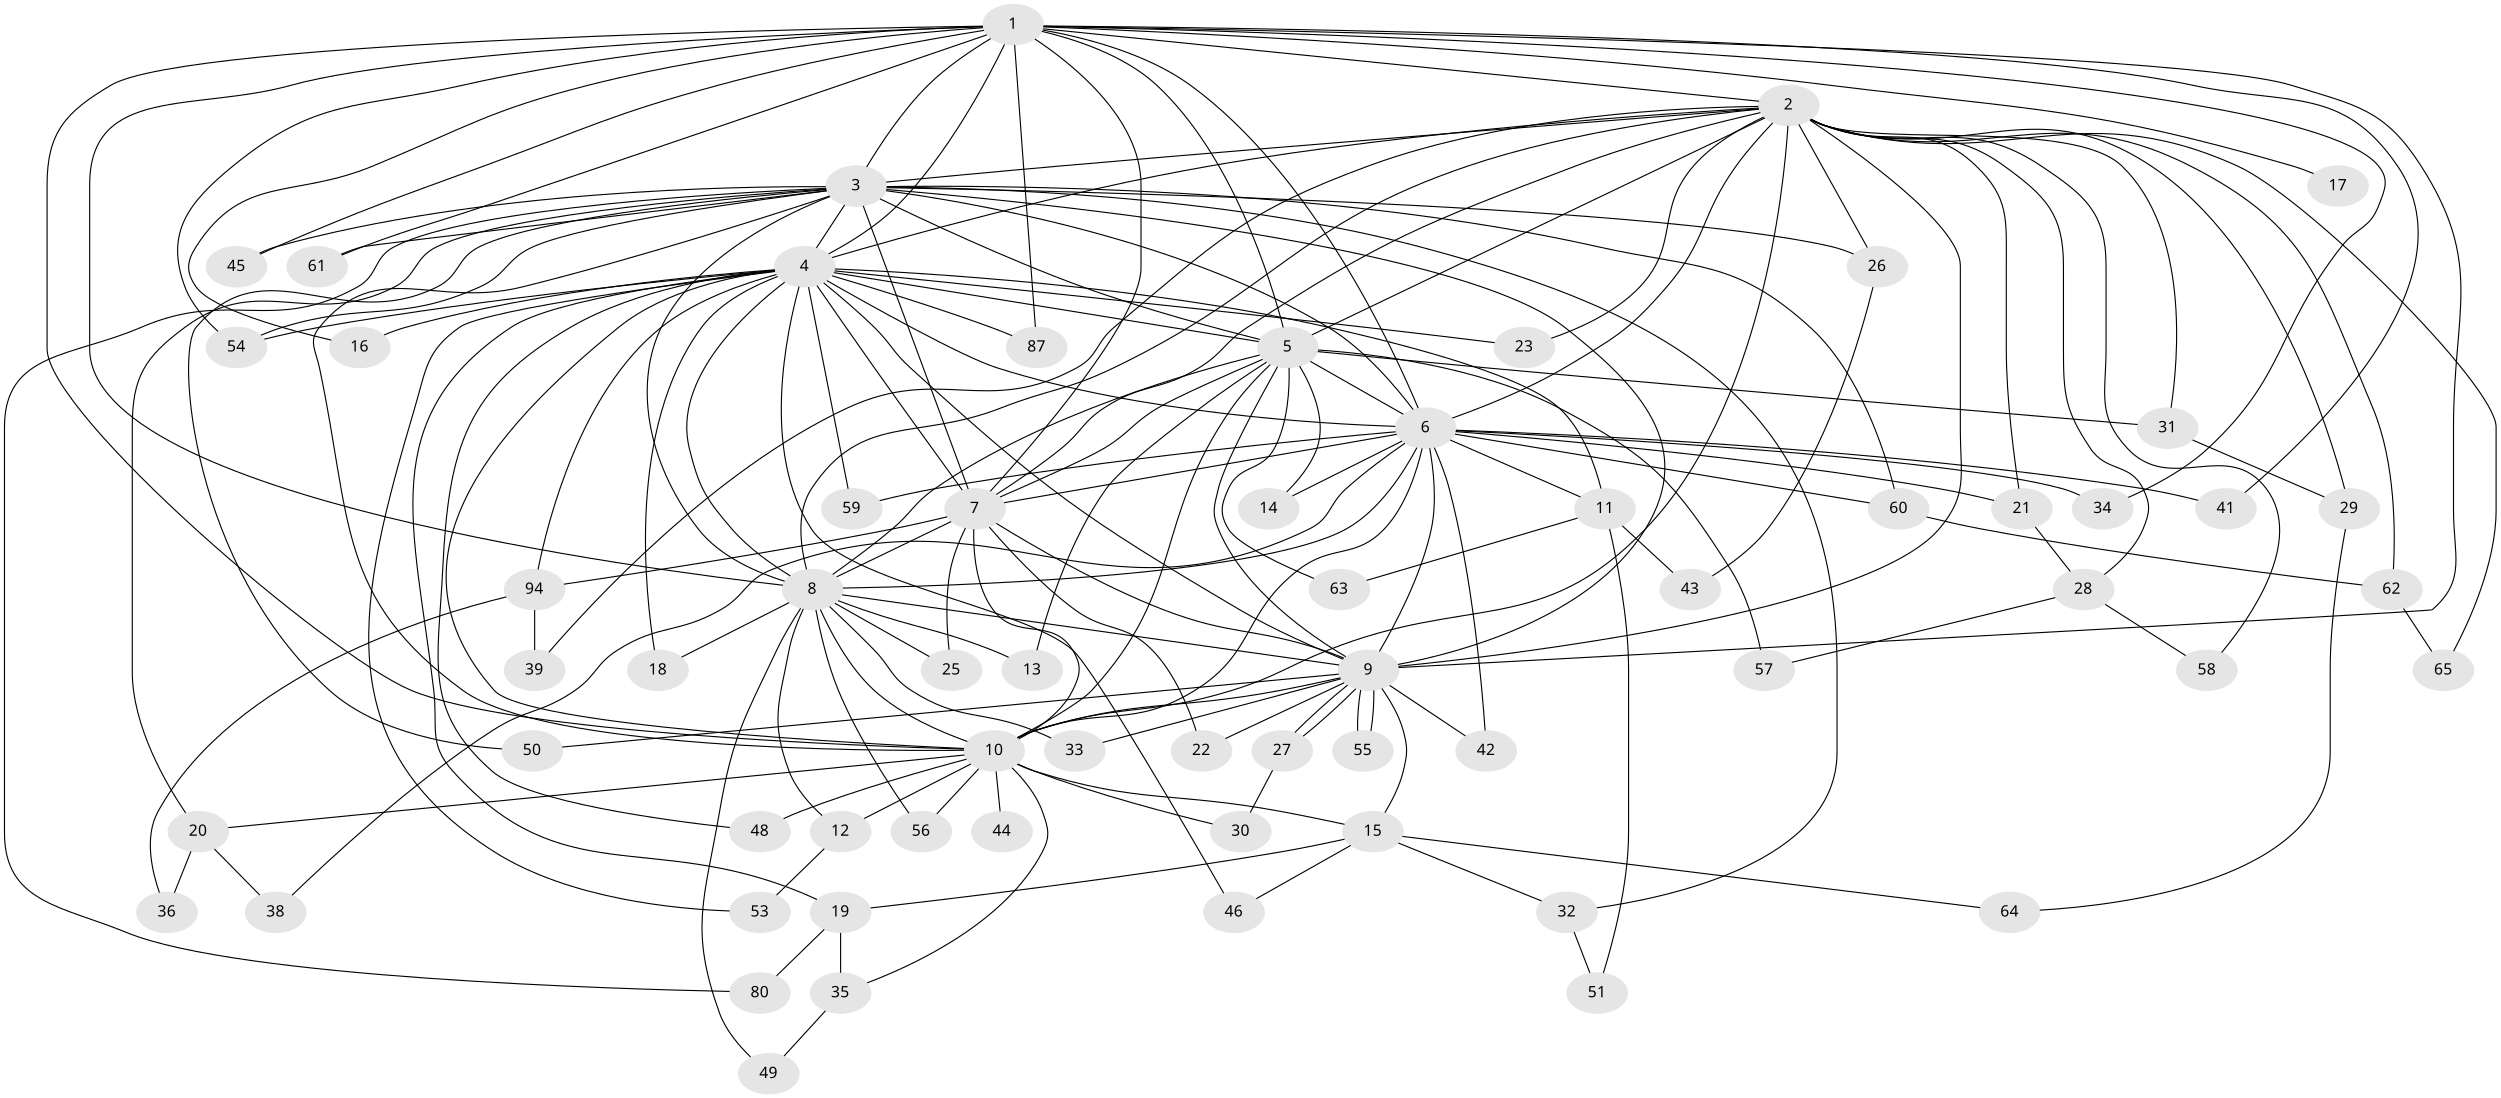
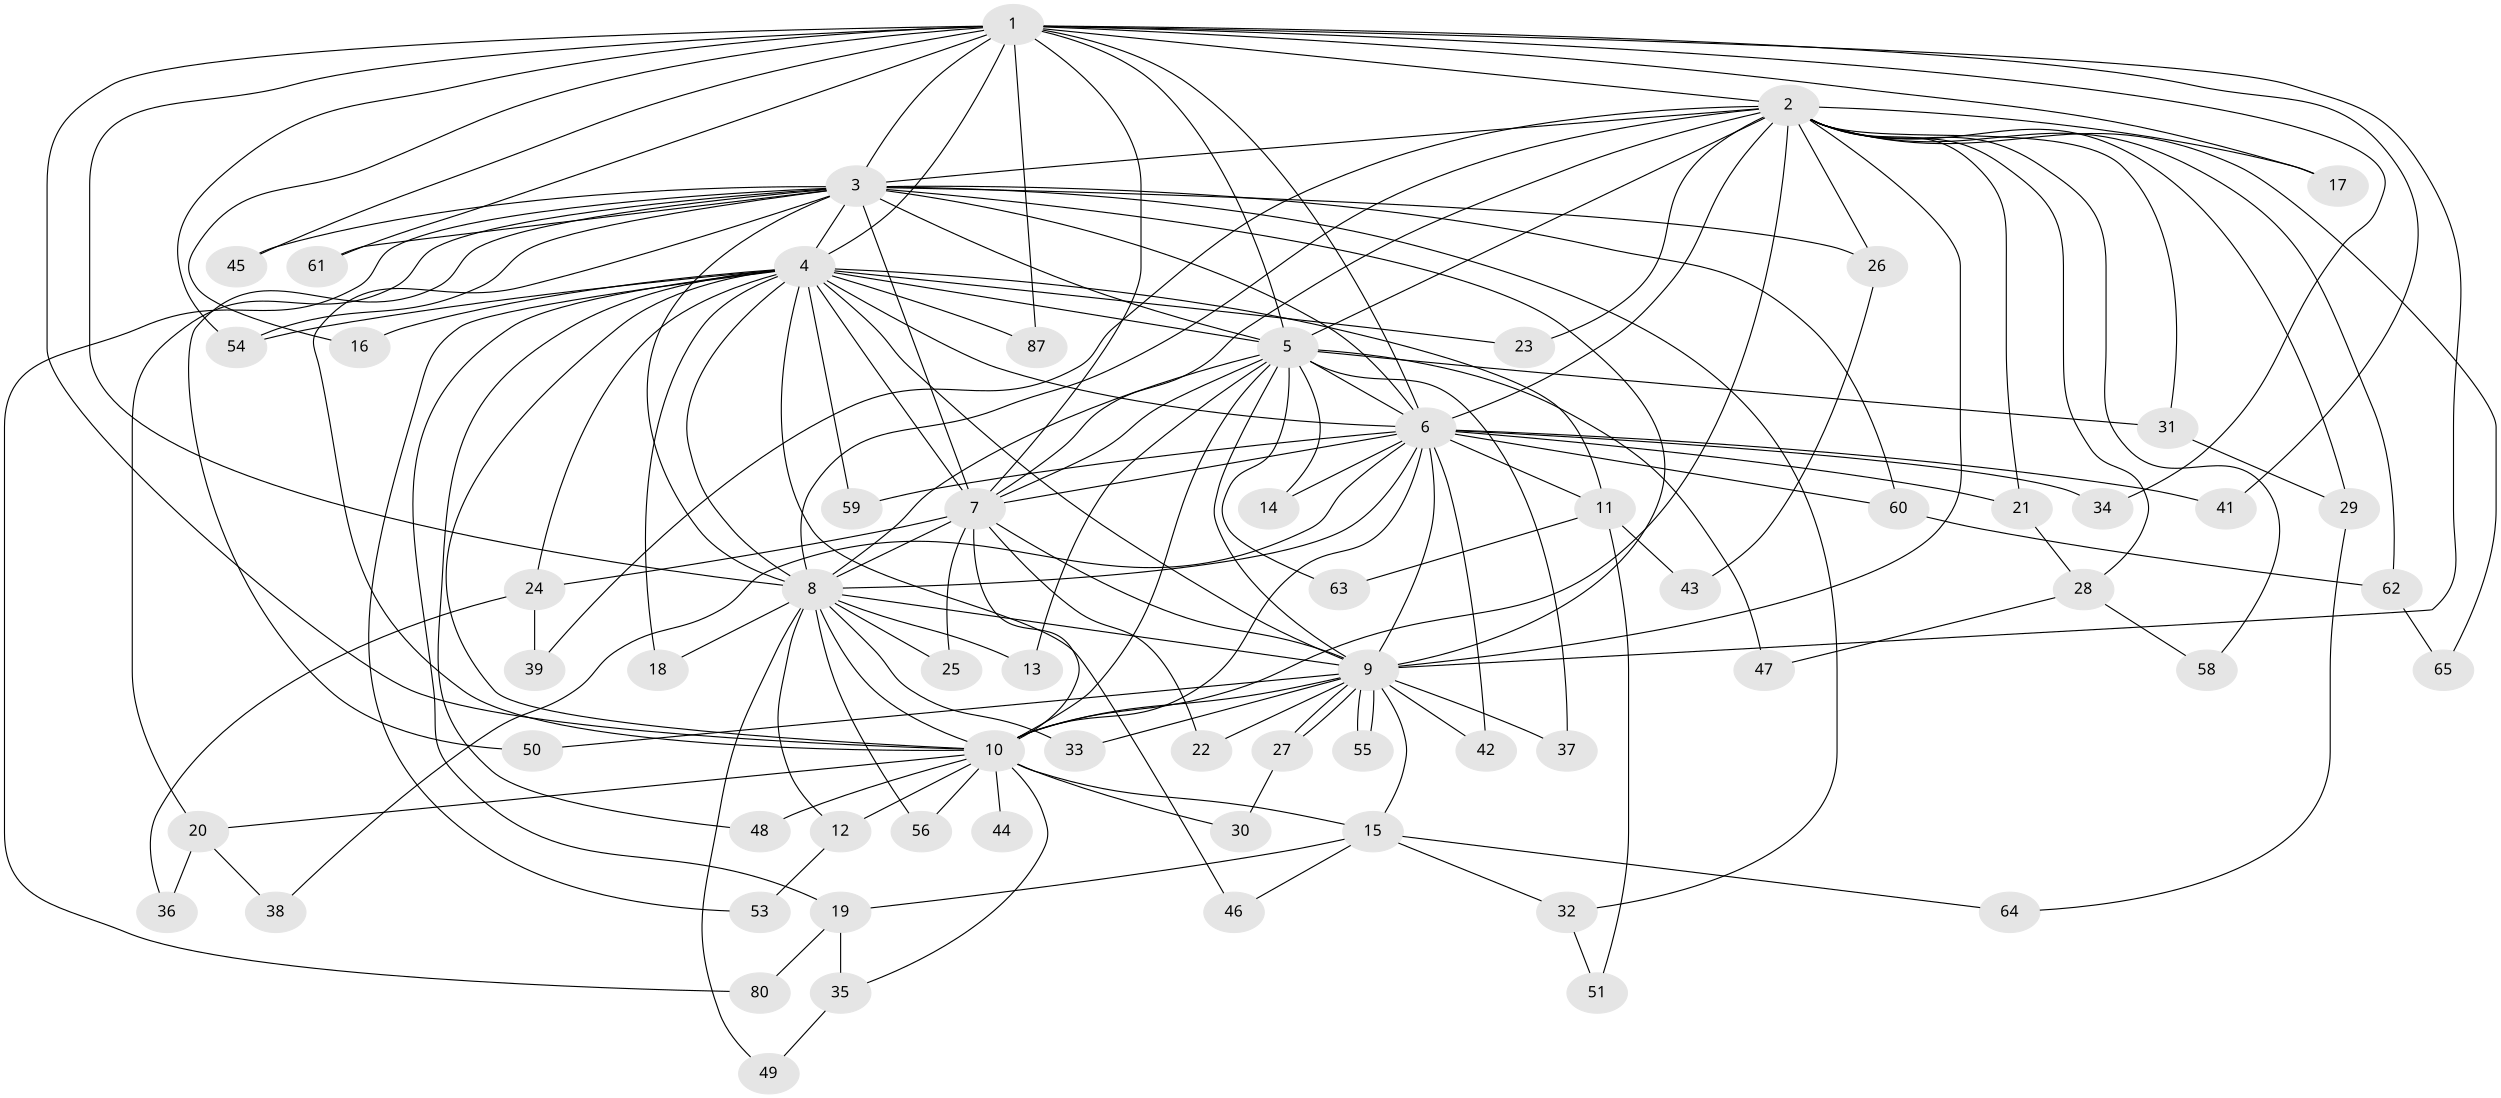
(1291, 153) -> (2044, 123)
(535, 590) -> (535, 590)
(1764, 670) -> (1764, 670)
none -> (1567, 751)
